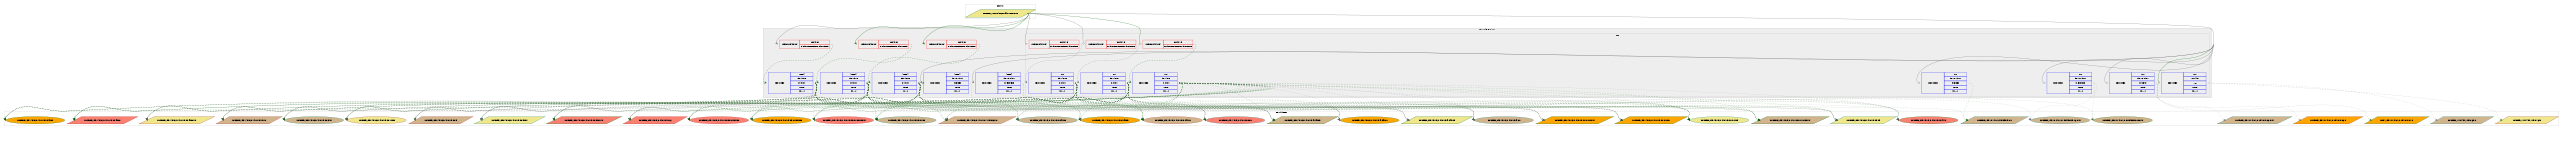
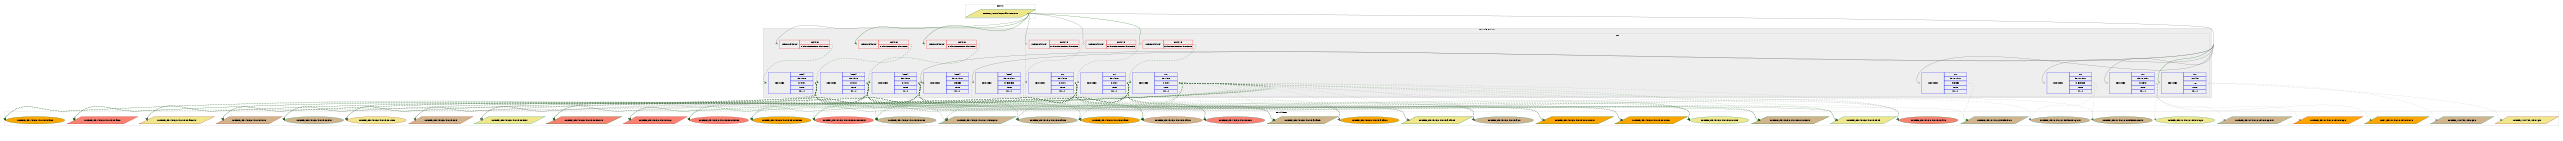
(977, 120) -> (977, 120)
none -> (2185, 120)
